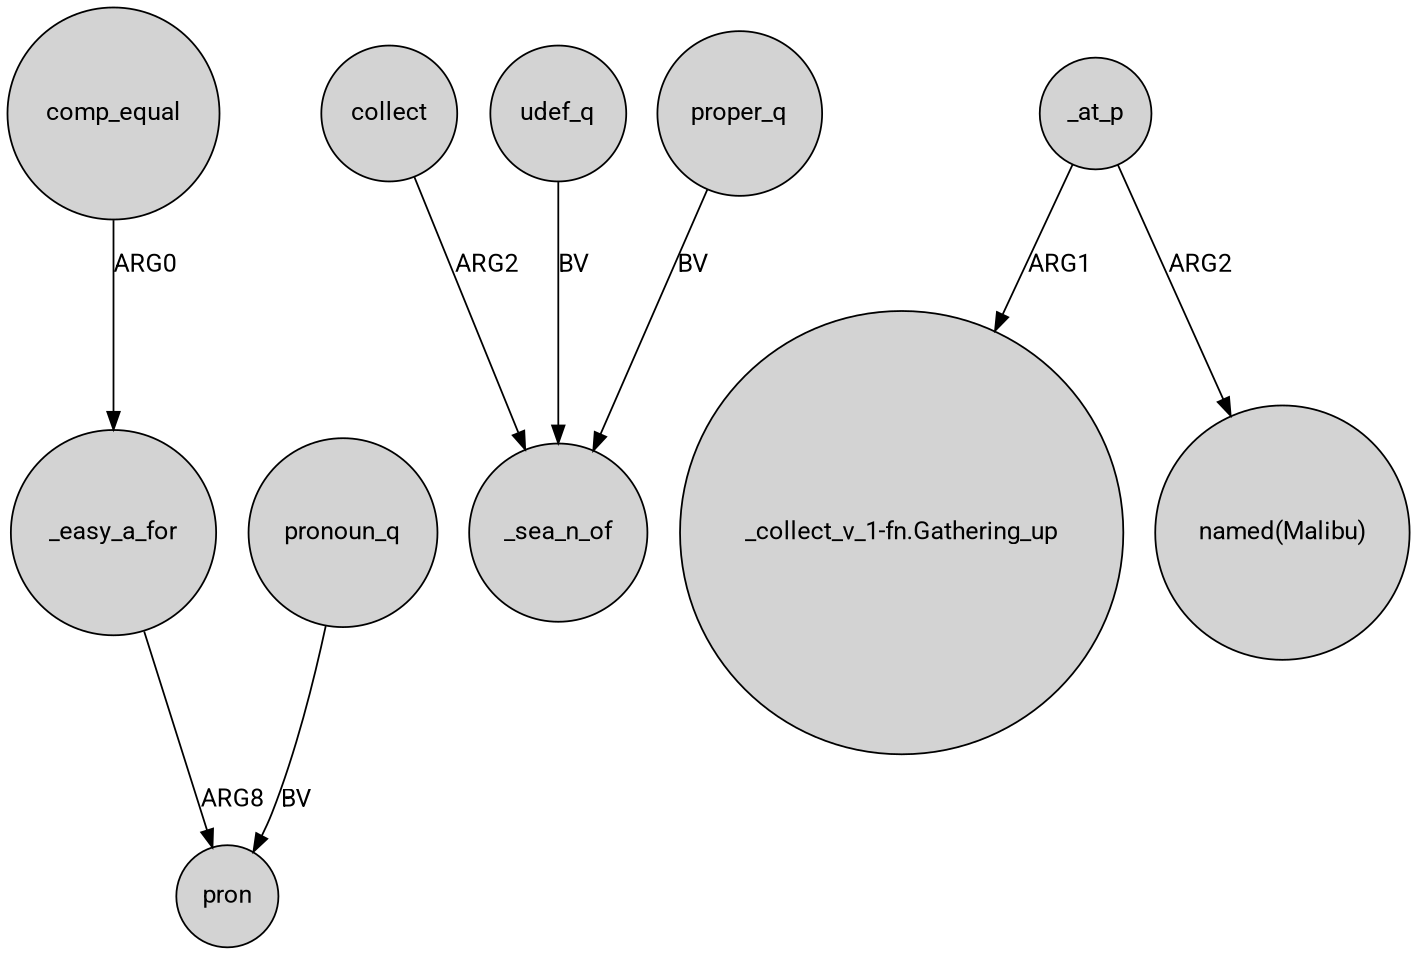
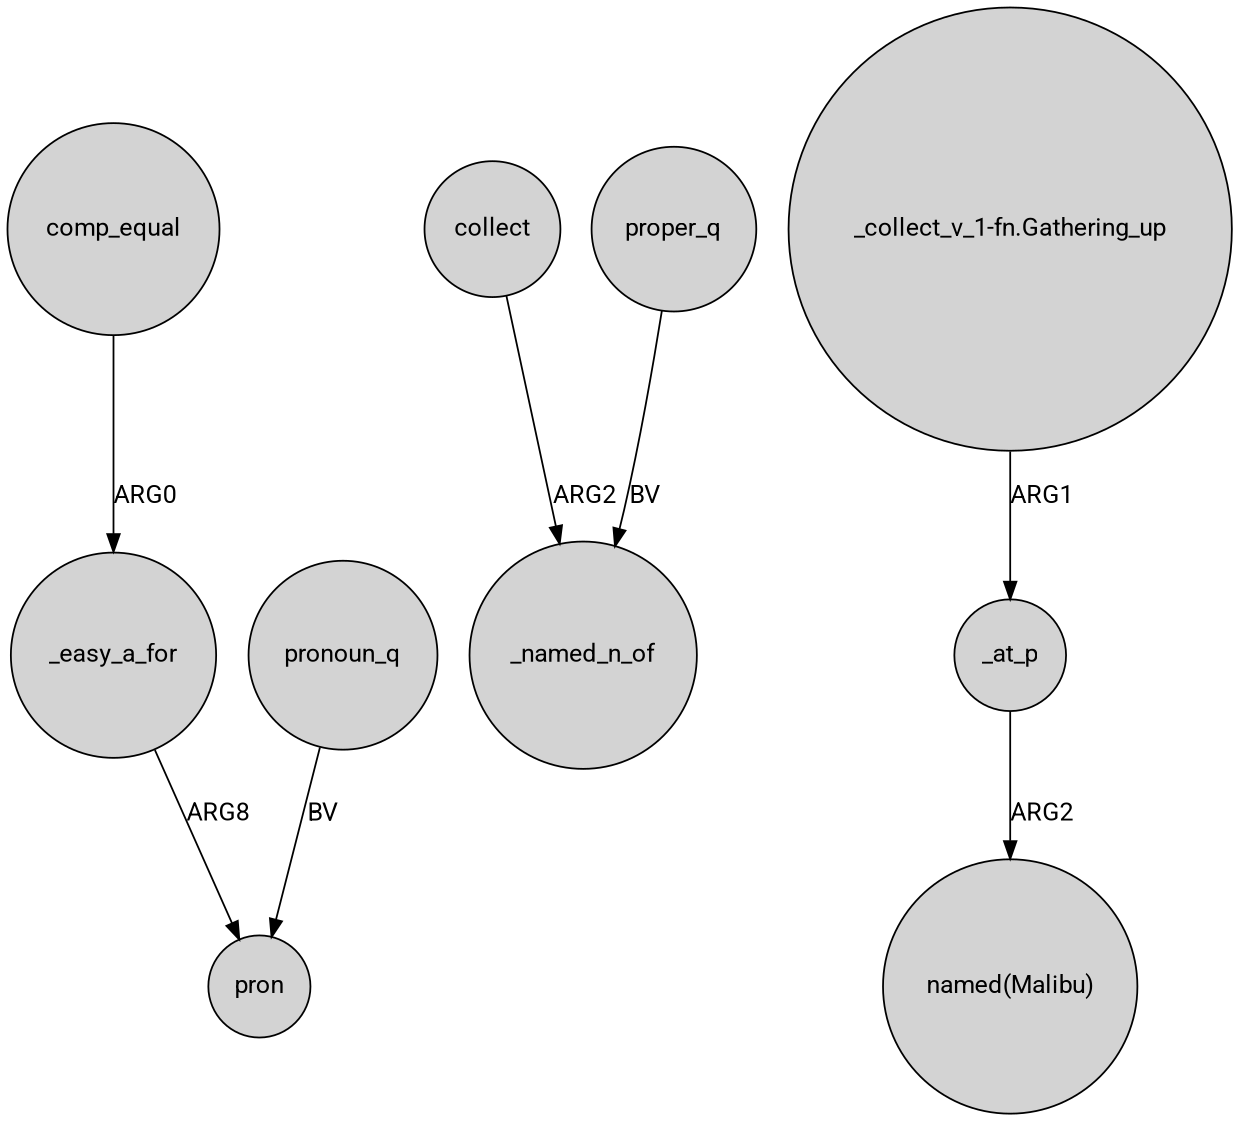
(558, 113) -> none
(1038, 239) -> (1010, 516)
(558, 533) -> (583, 655)
